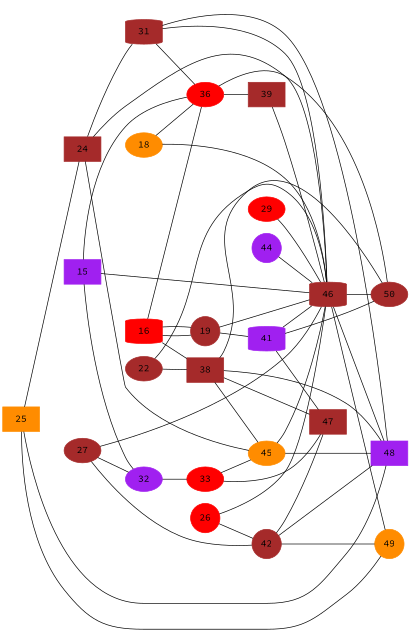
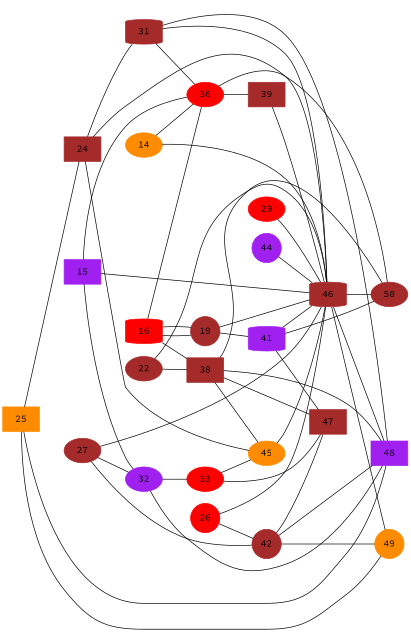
(144, 145) -> (144, 145)
(328, 453) -> (272, 568)
